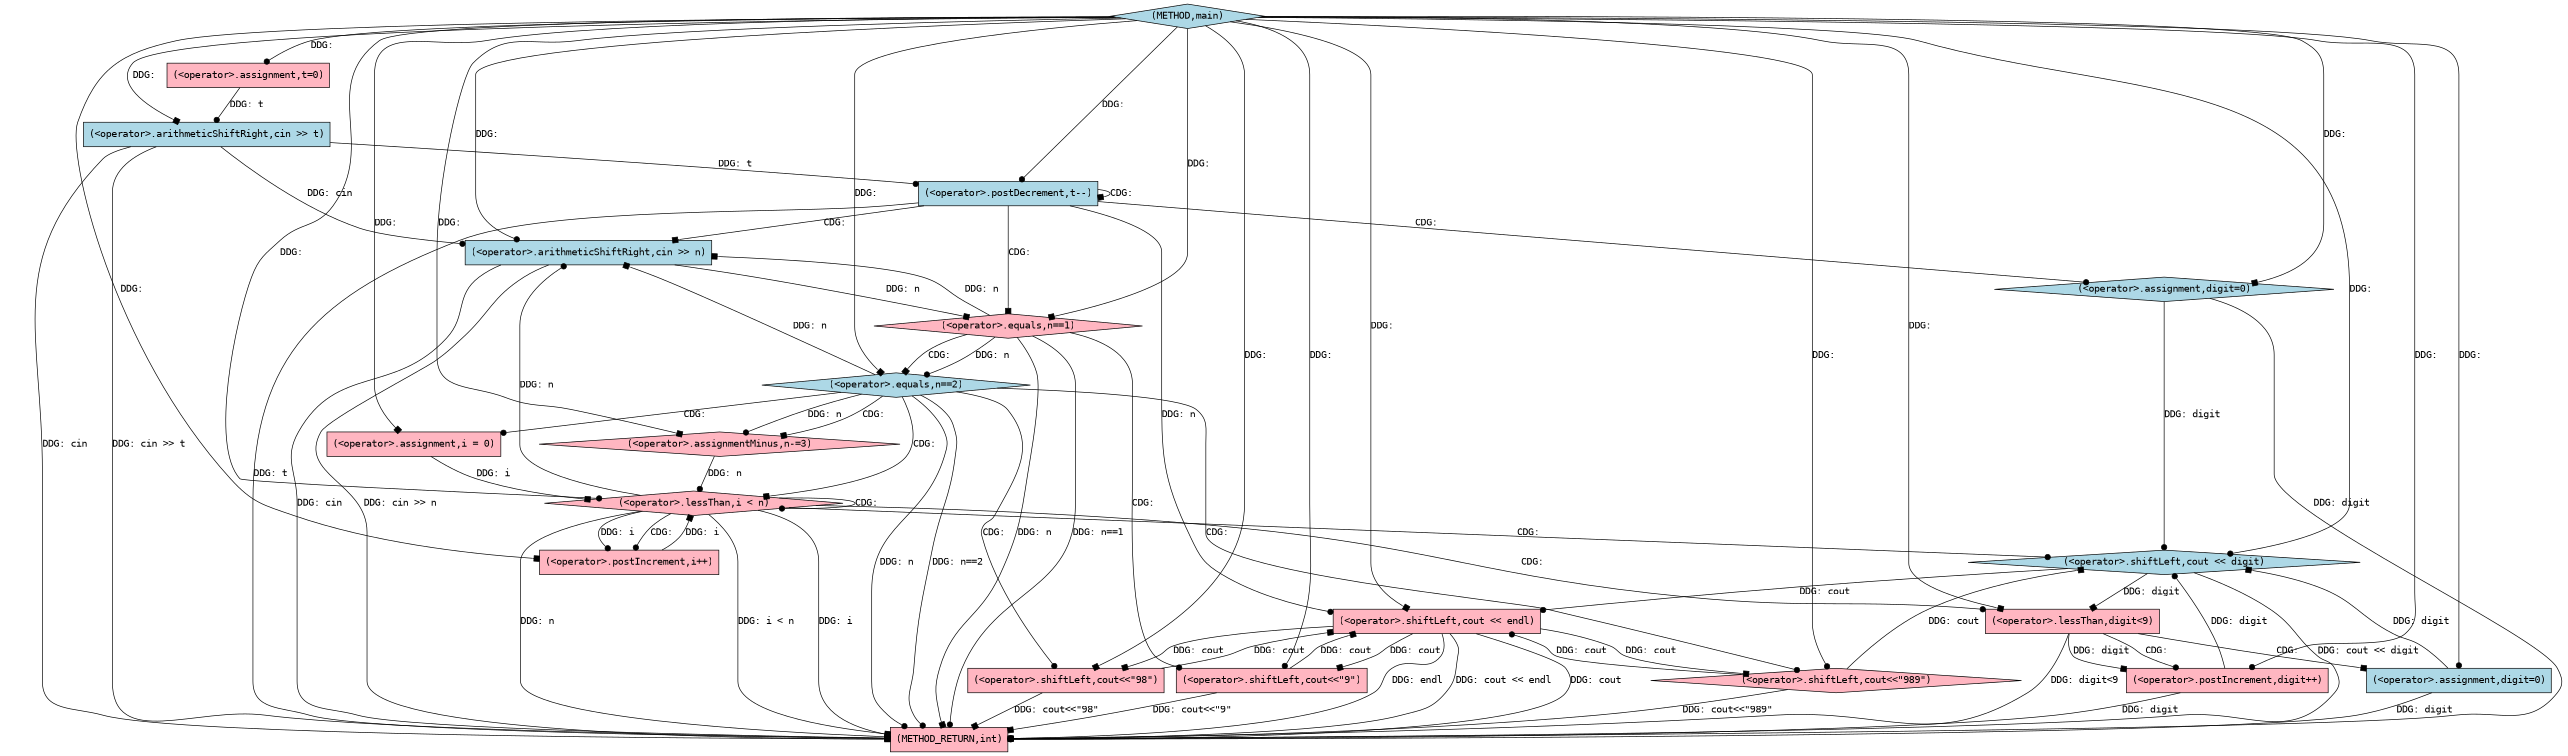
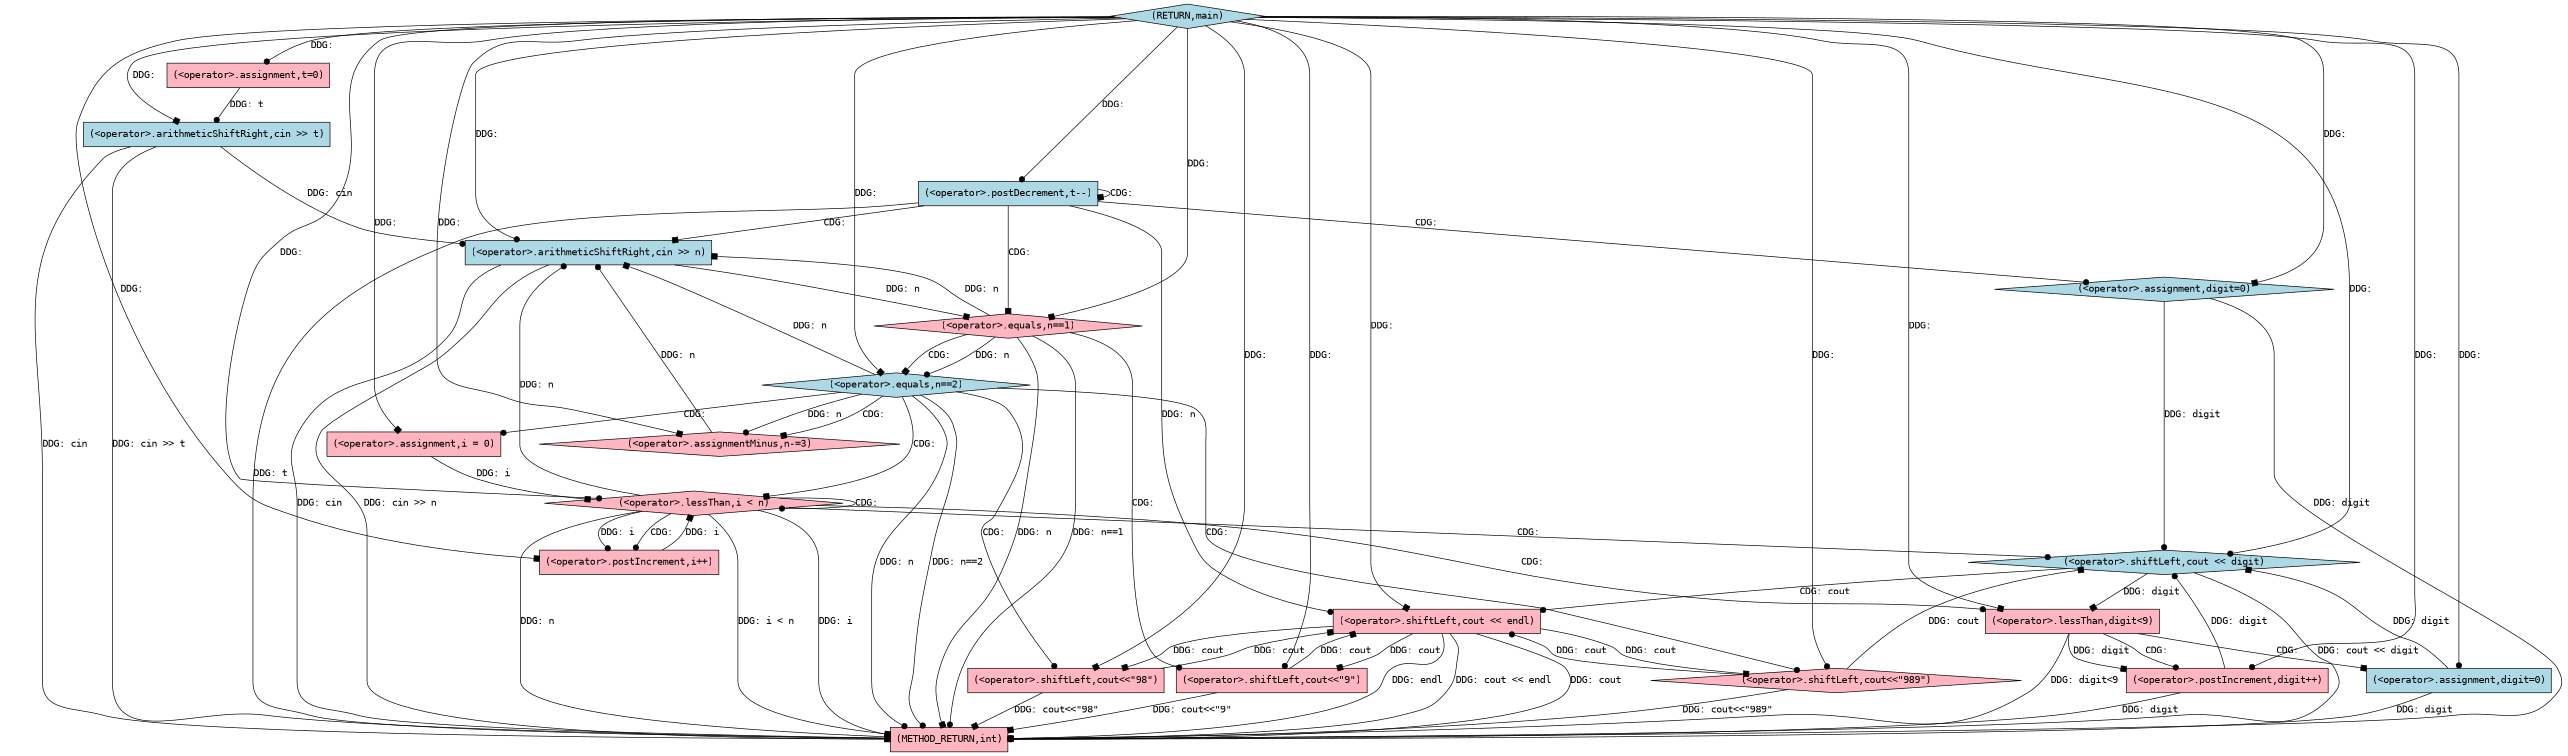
(1188, 16) -> (1188, 16)
(622, 162) -> none
(708, 471) -> (656, 351)
(1825, 592) -> (1825, 592)
